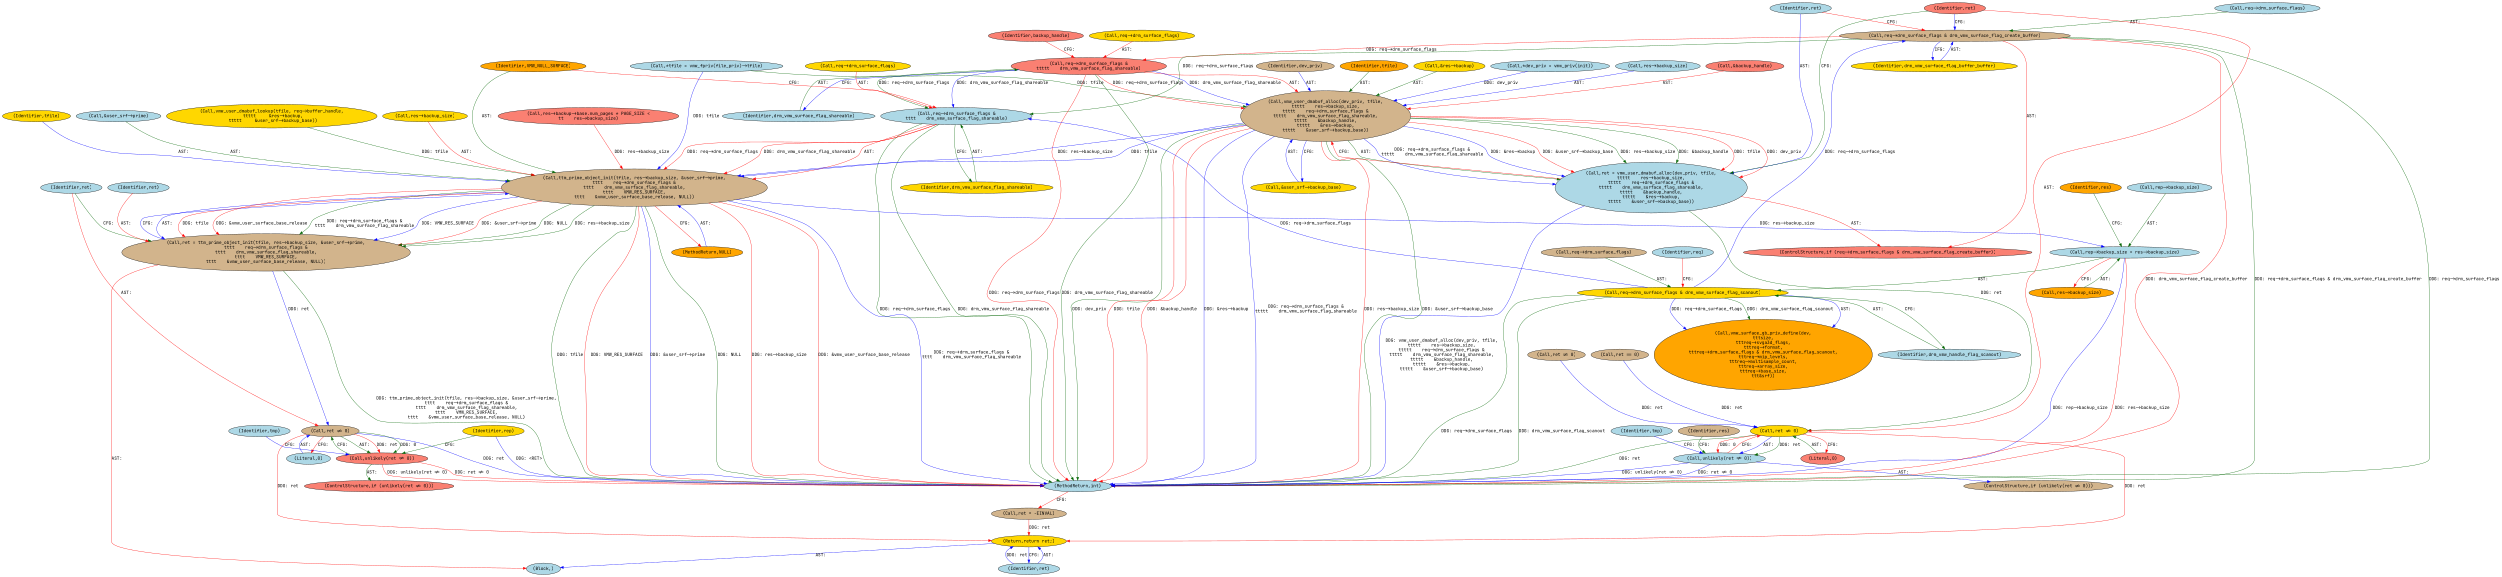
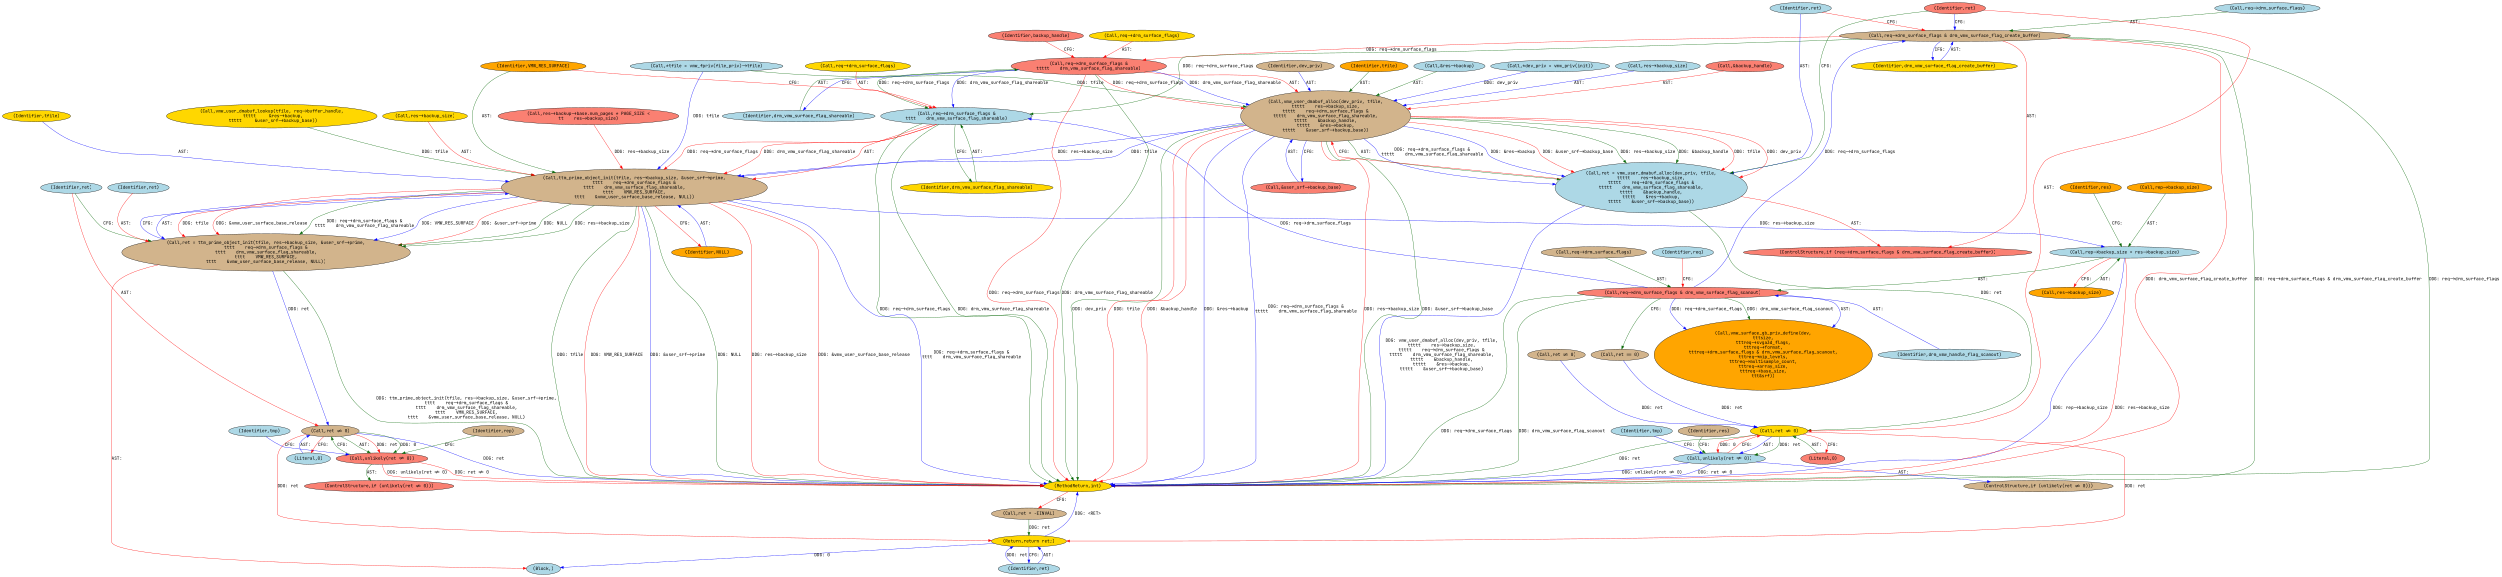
(533, 66) -> (533, 66)
(1449, 66) -> (1449, 66)
(1934, 66) -> (1934, 66)
(119, 116) -> none
(1303, 188) -> (1303, 188)
(2170, 188) -> (2170, 188)
(707, 252) -> (707, 252)
(1683, 293) -> (1683, 293)
(1867, 301) -> (1638, 319)
(1863, 308) -> (1863, 308)
(493, 431) -> (493, 431)
(760, 484) -> (1068, 521)
(1078, 486) -> (1078, 486)
(1029, 526) -> (1029, 526)
(822, 555) -> (822, 555)
